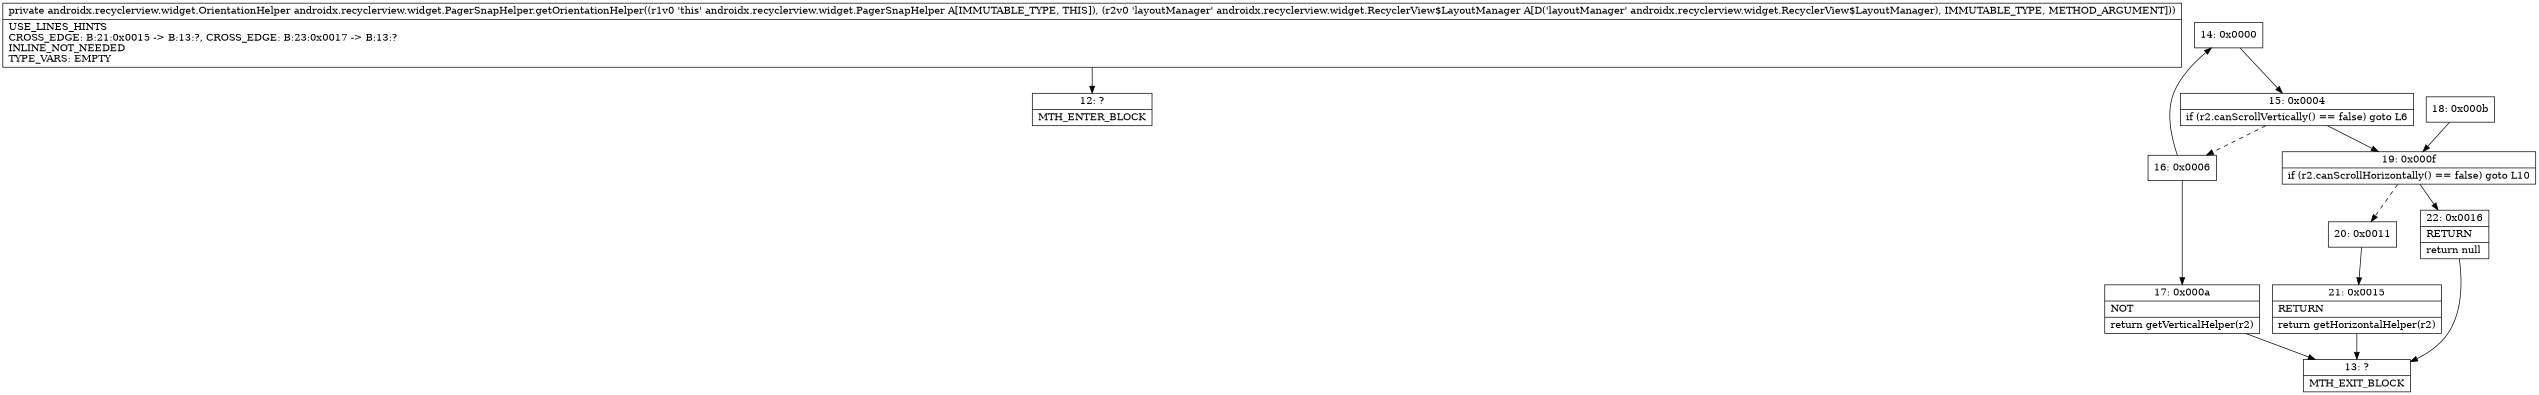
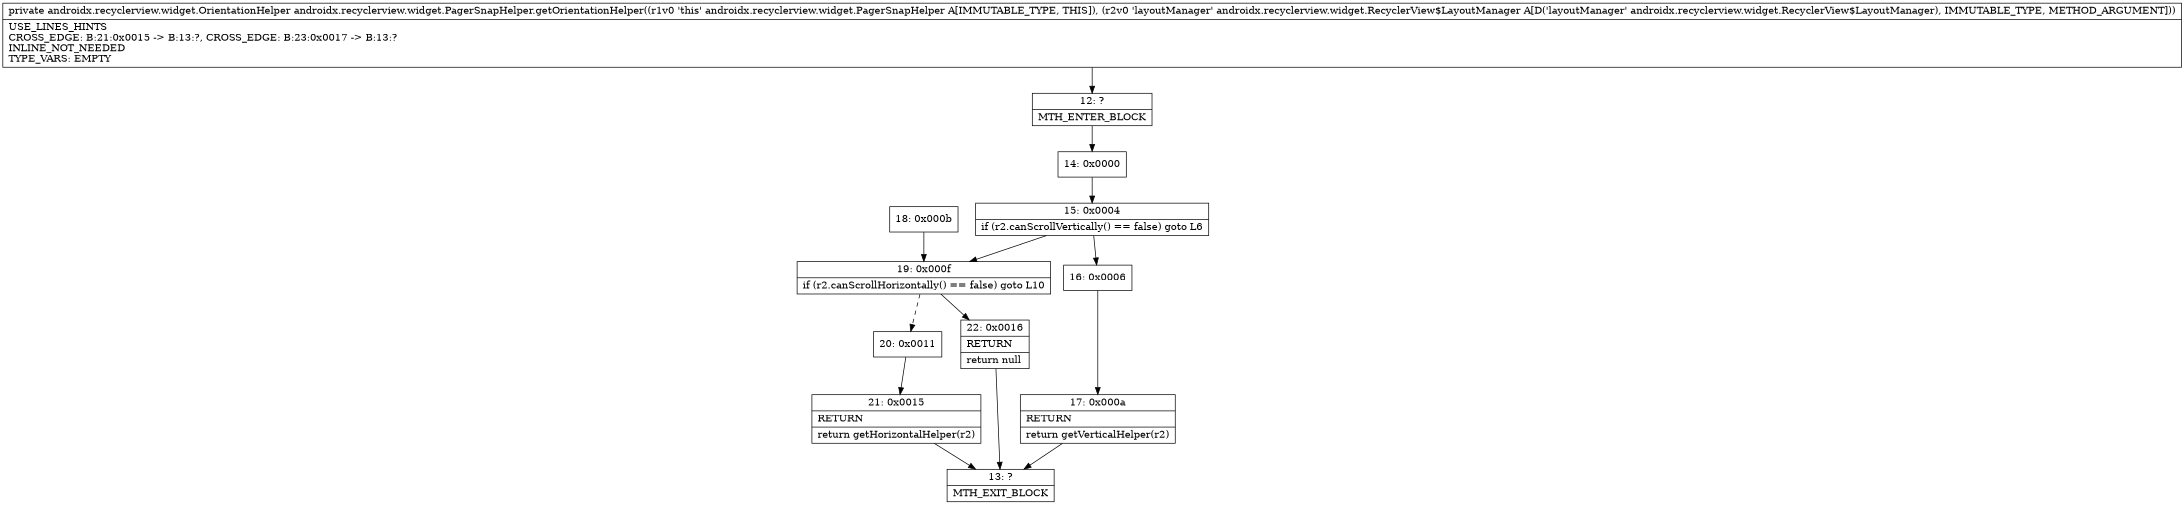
(2172, 99) -> (1092, 135)
(2239, 139) -> (1095, 247)
(2122, 309) -> (1049, 419)
